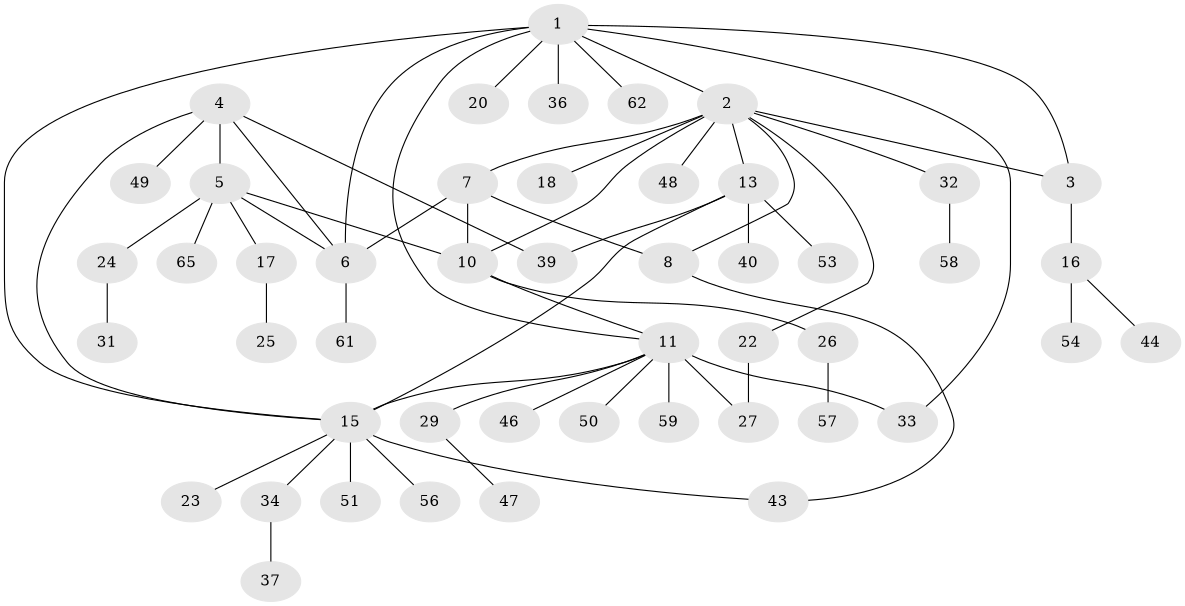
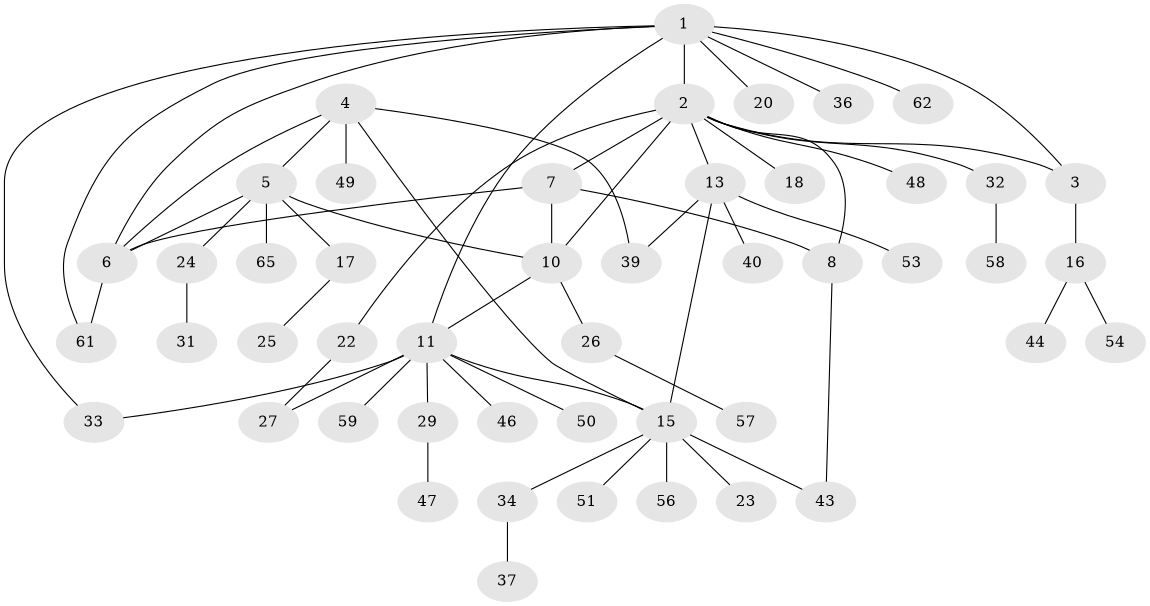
(24, 143) -> (280, 64)
